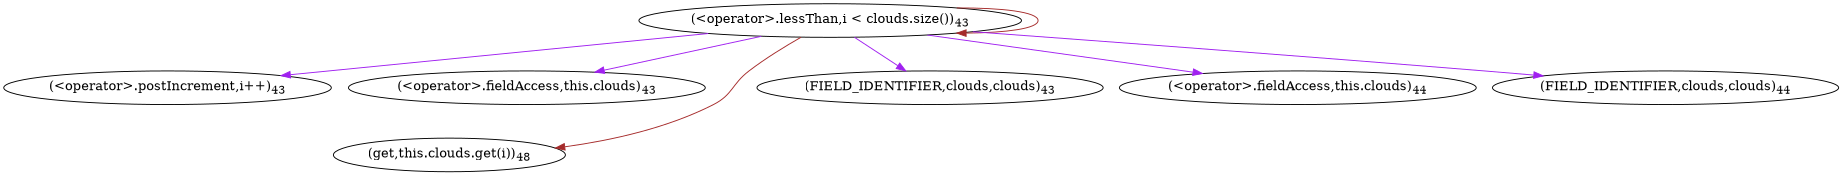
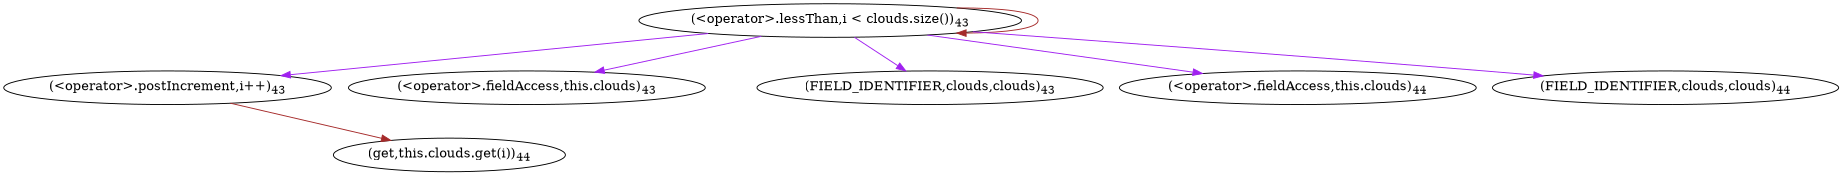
(694, 114) -> (306, 121)
(524, 154) -> (524, 154)
